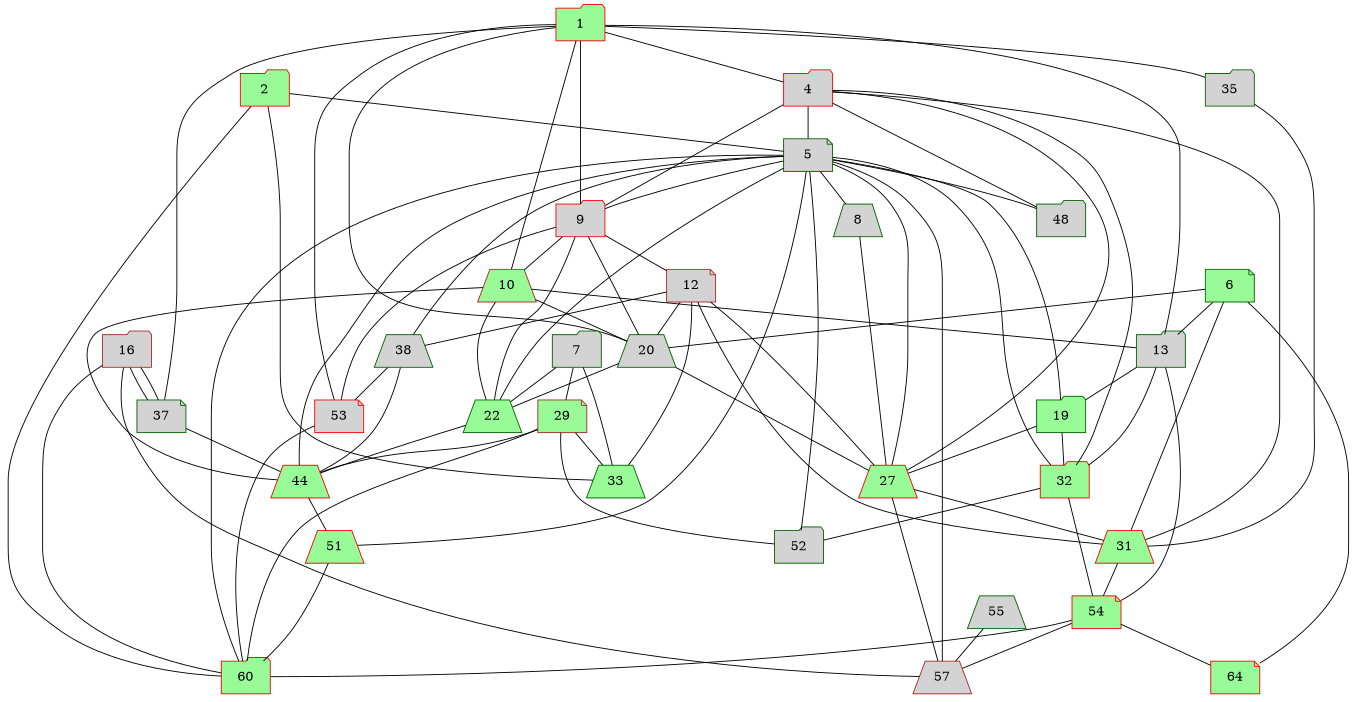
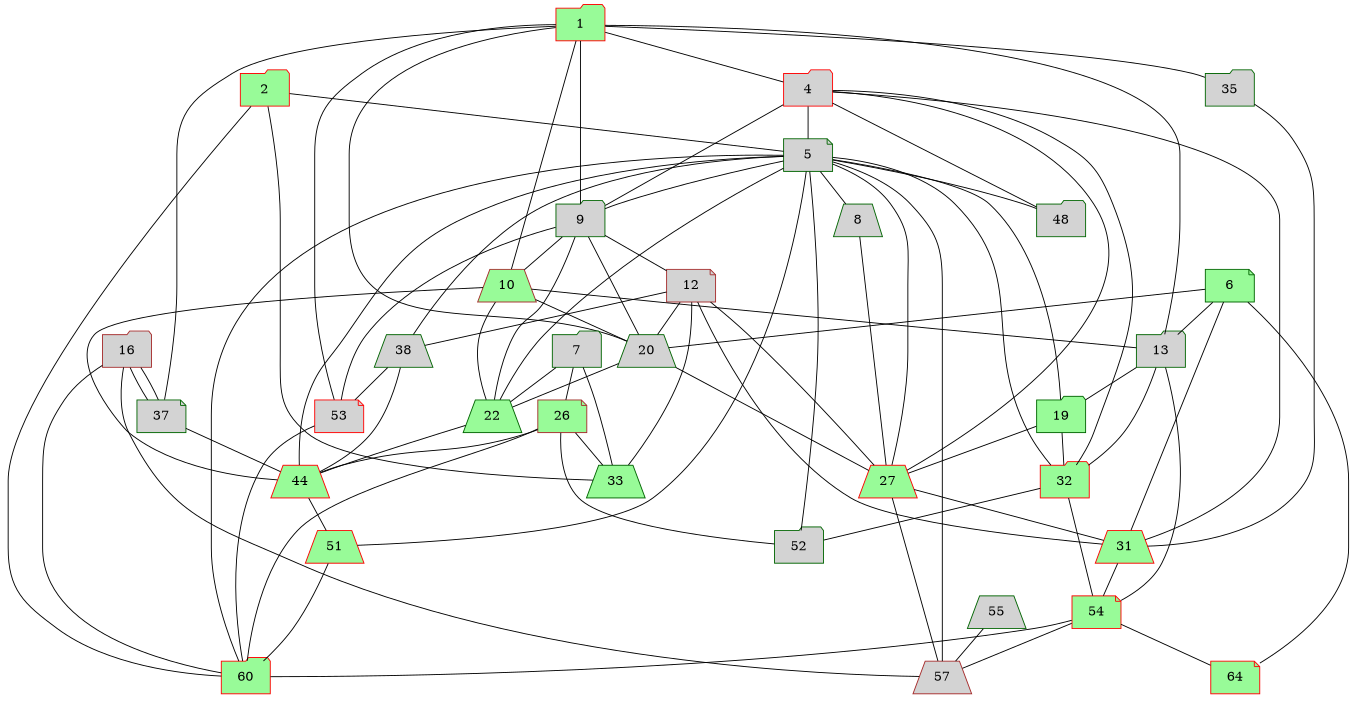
(580, 220) -> (580, 220)
(562, 416) -> (562, 416)
